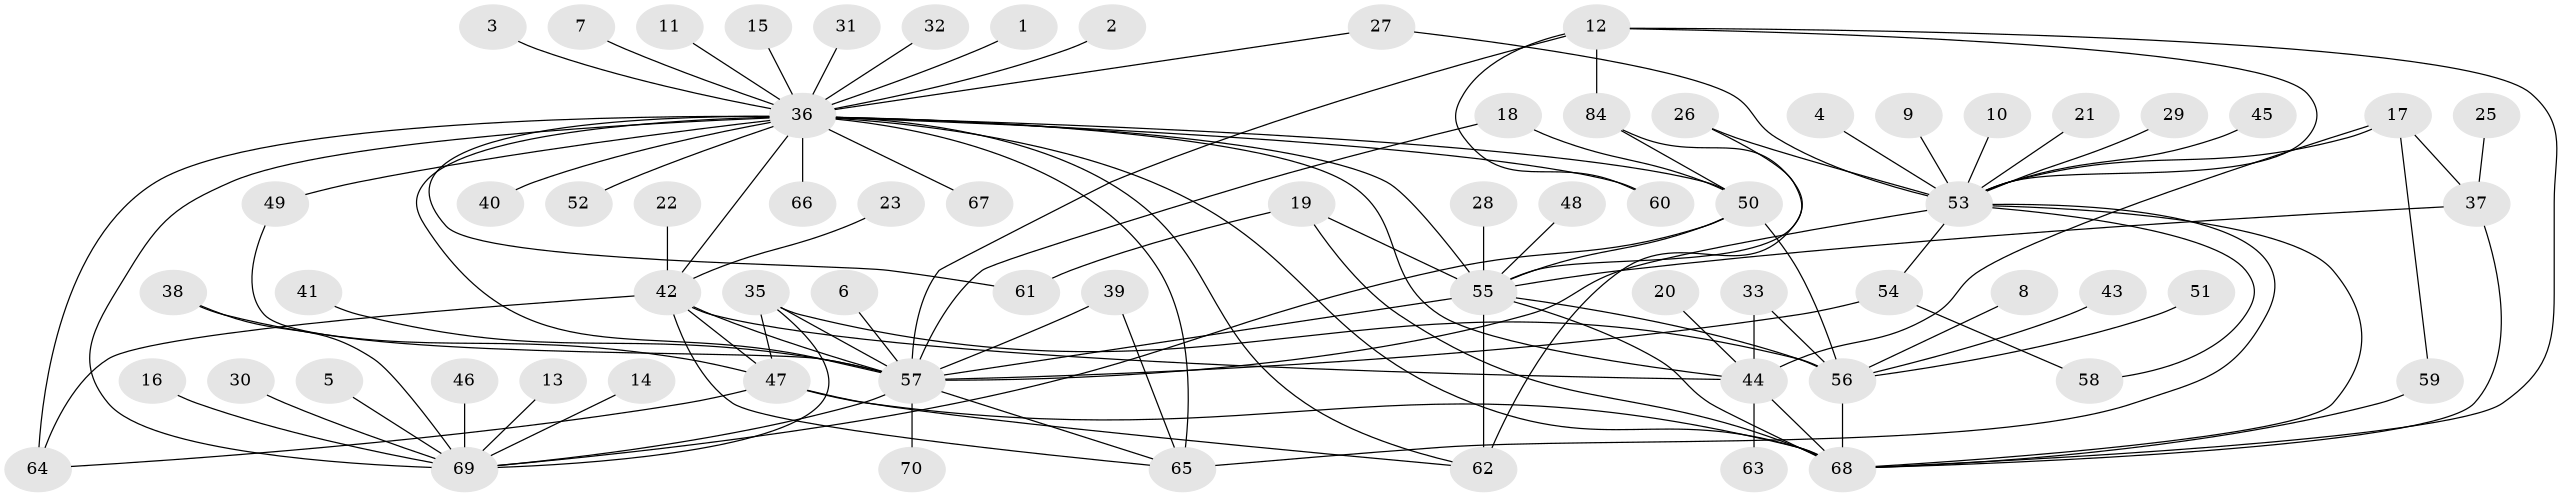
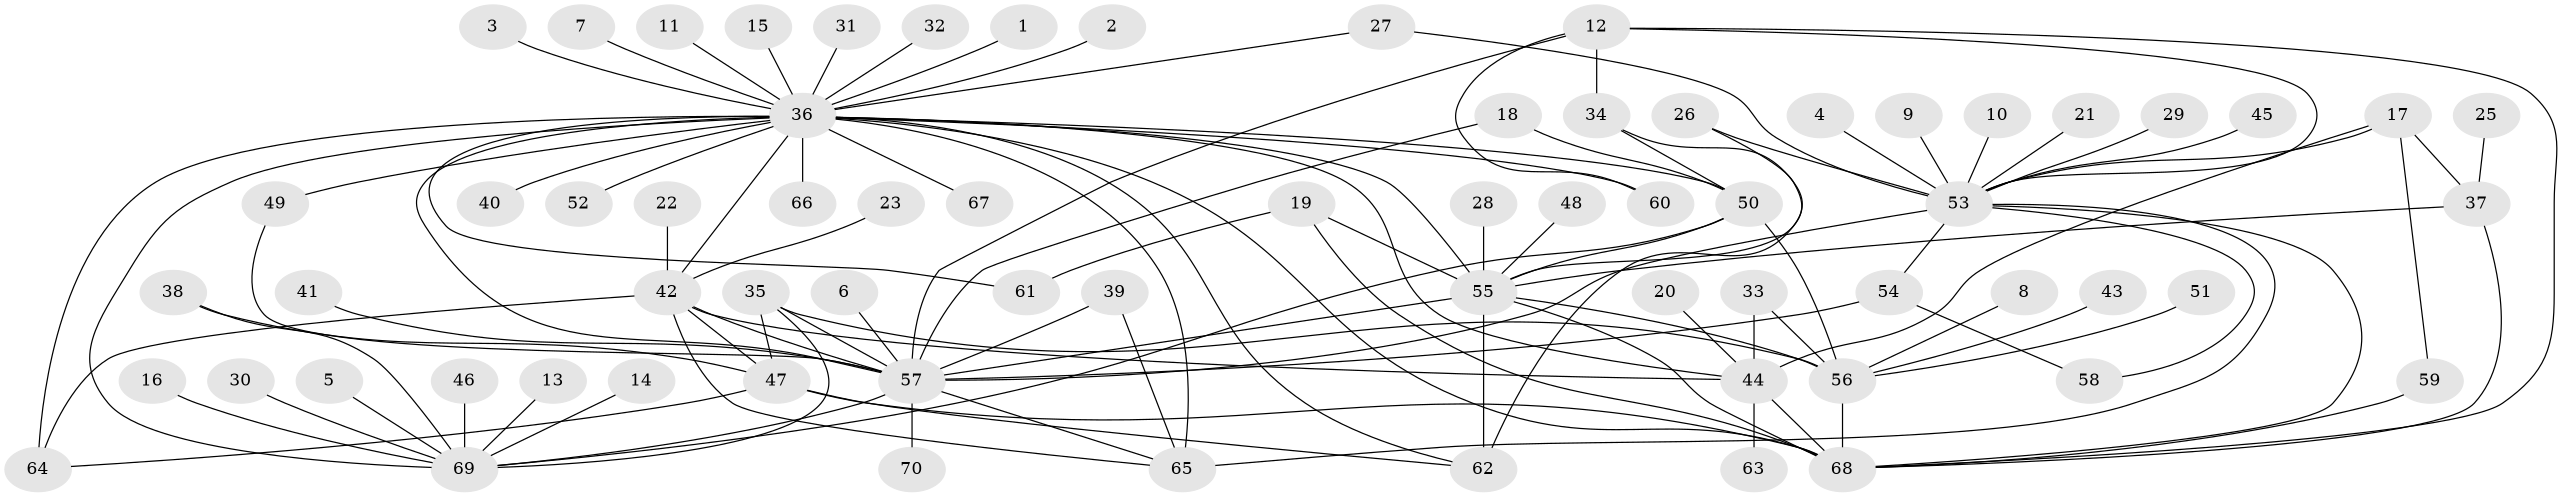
(1597, 116) -> (1597, 116)
